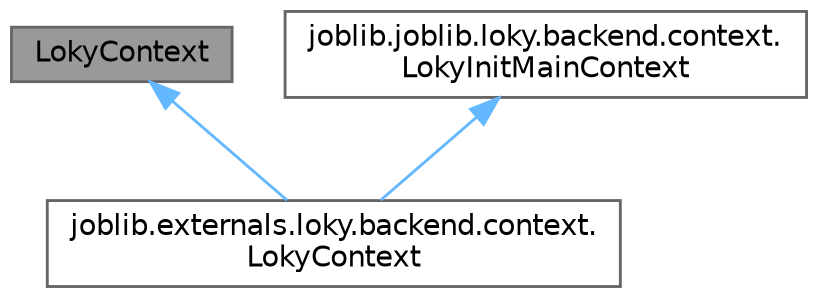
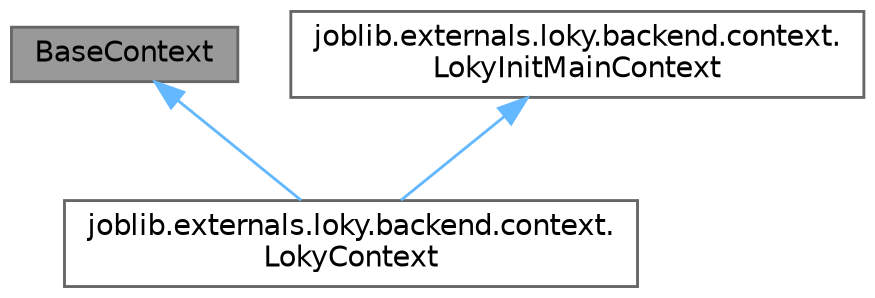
(122, 54) -> (125, 54)
(546, 54) -> (577, 54)
